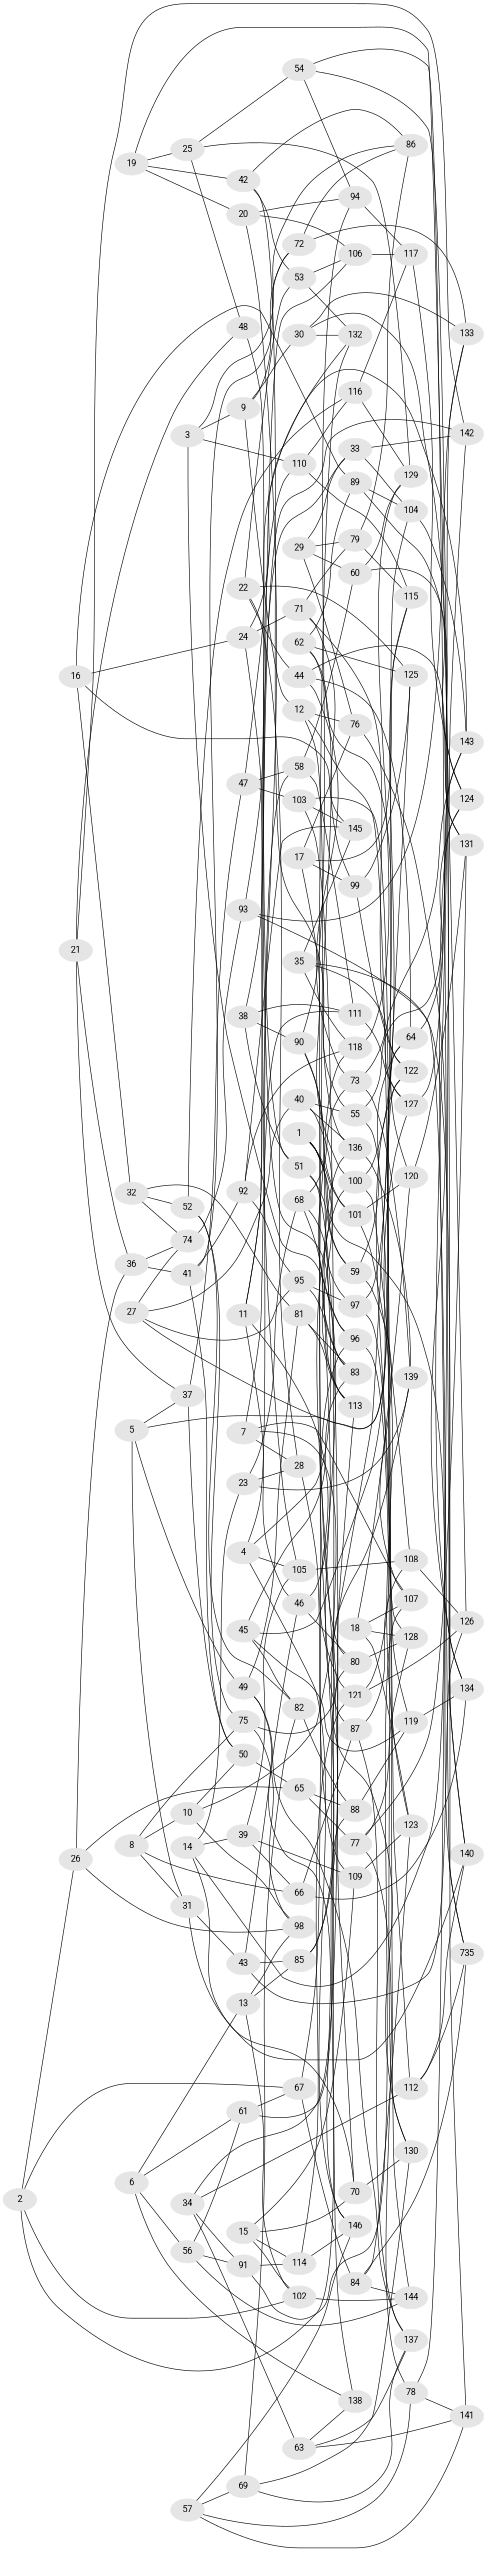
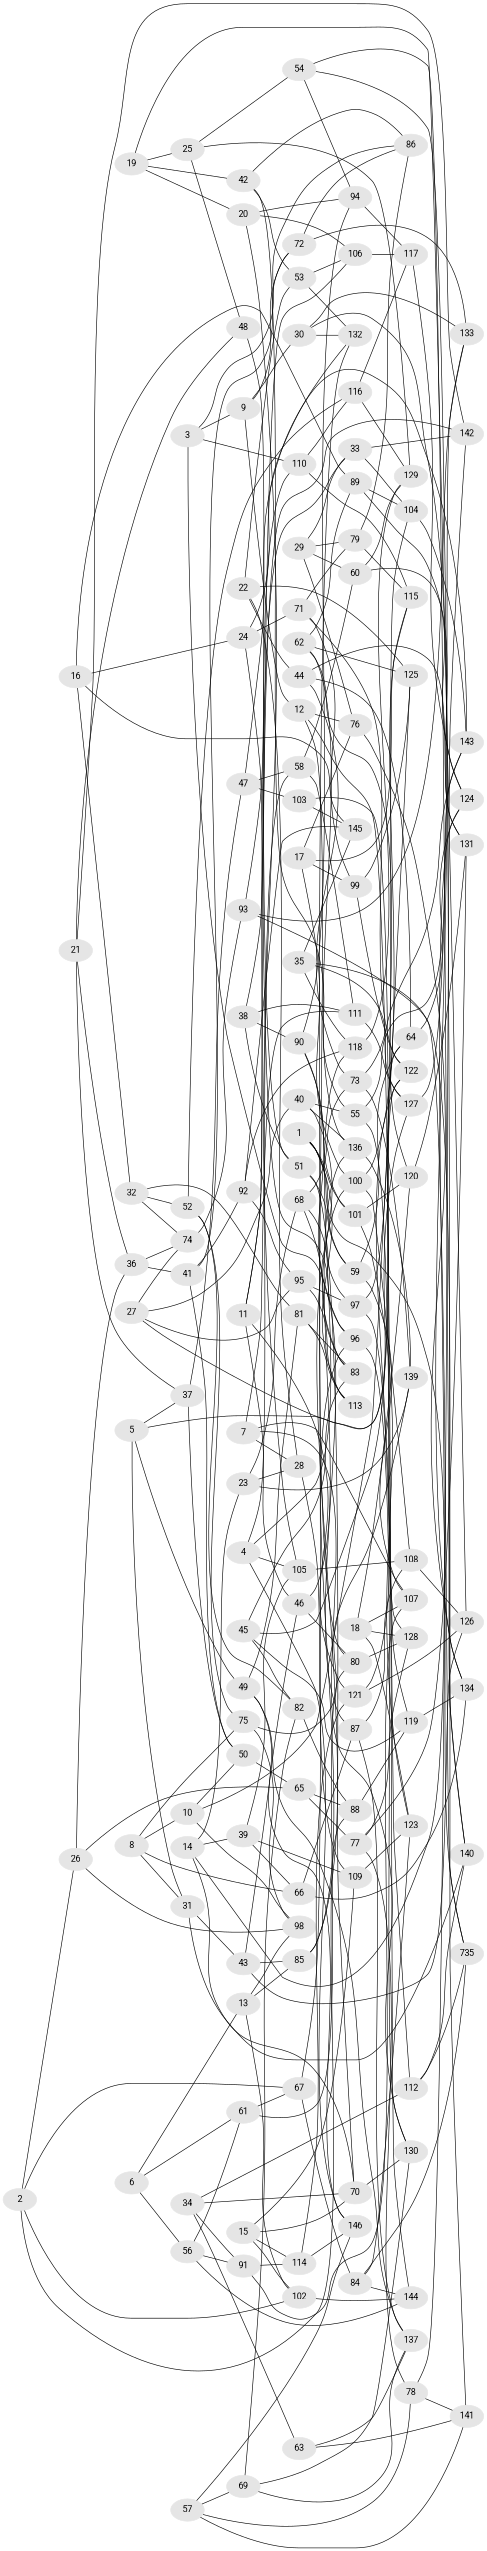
(337, 1840) -> (271, 2198)
(355, 2401) -> none
